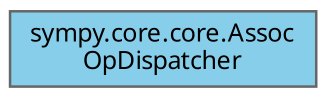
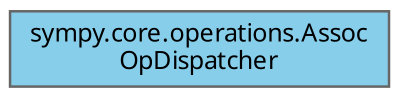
(163, 49) -> (200, 49)
